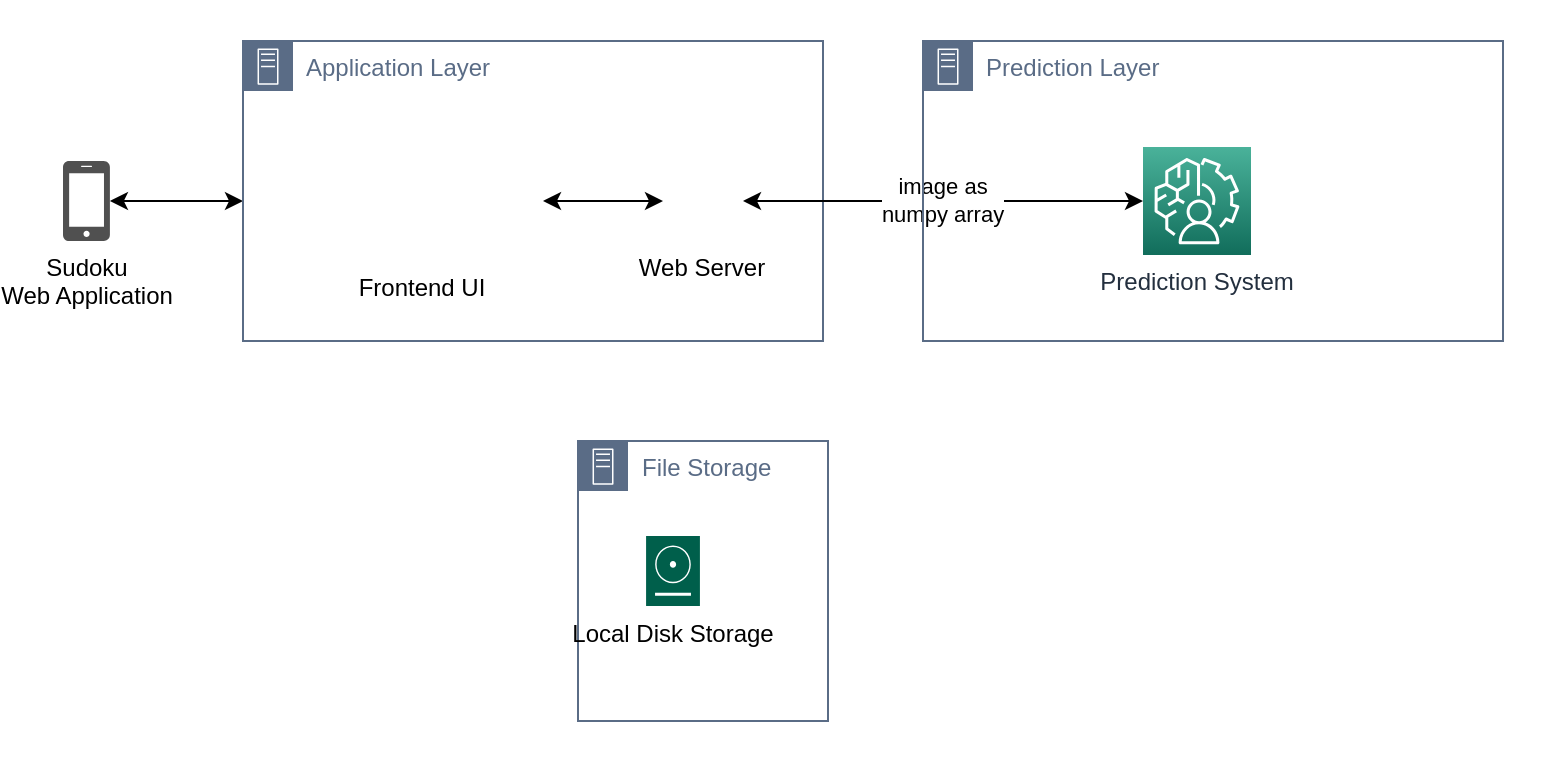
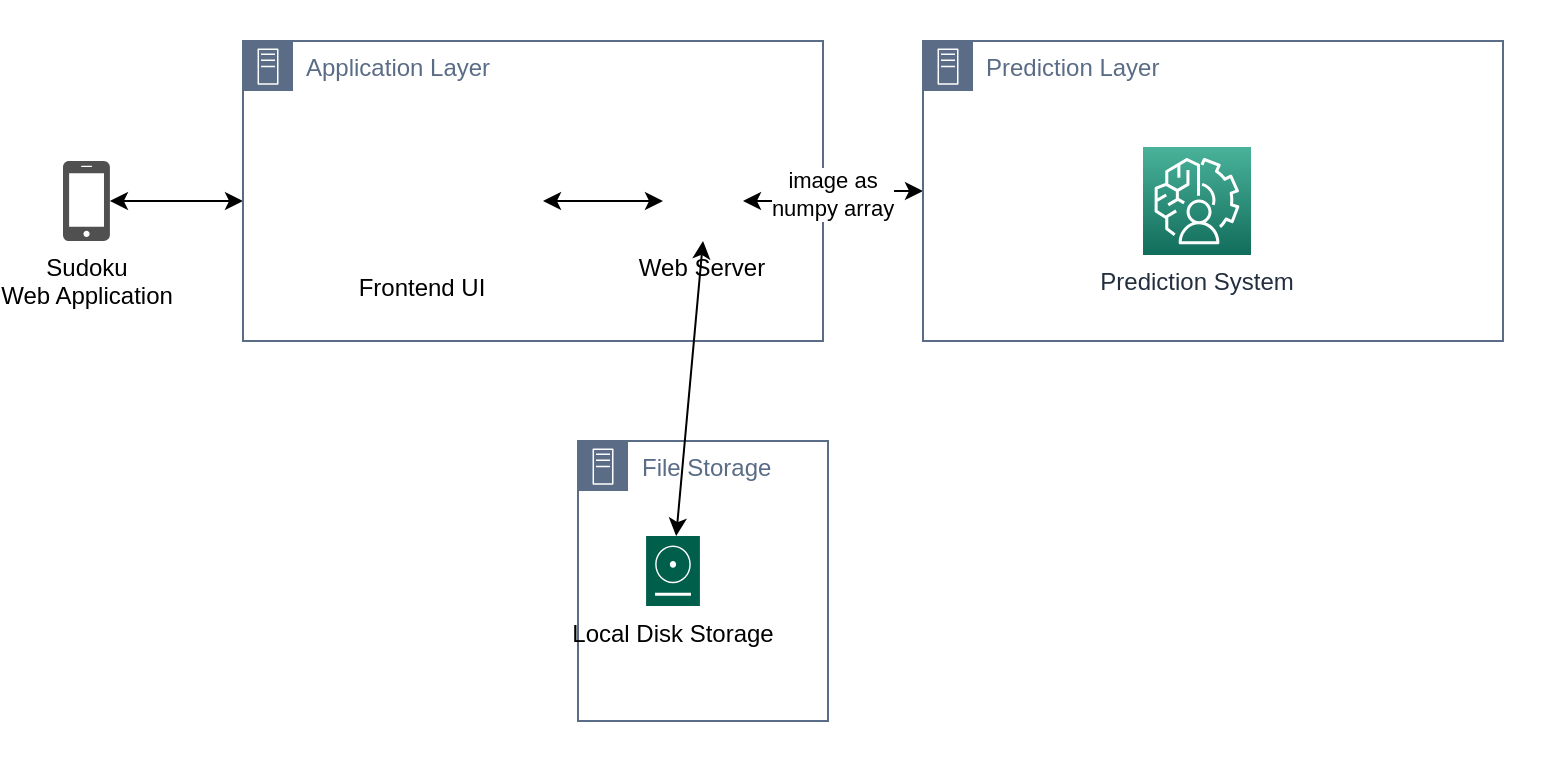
(1066, 201) -> (807, 201)
none -> (690, 389)
